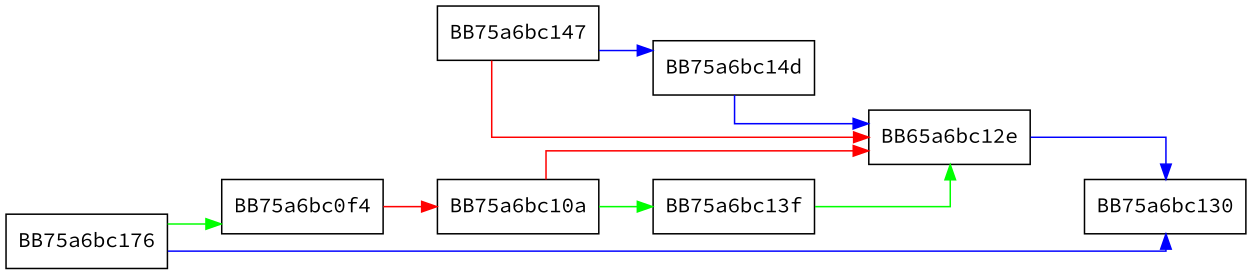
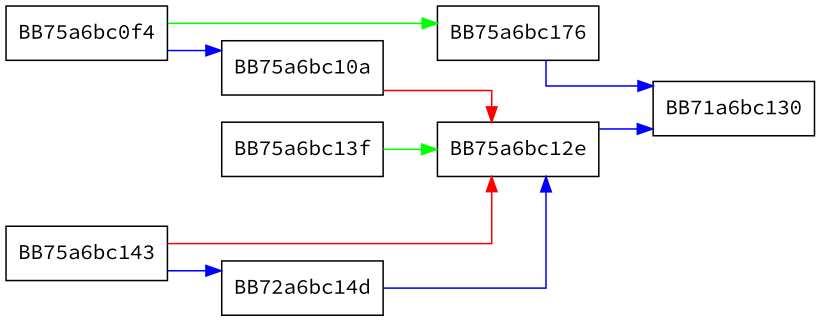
(518, 33) -> (87, 253)
(734, 68) -> (302, 288)
(949, 137) -> (518, 149)
(402, 207) -> (187, 51)
(618, 207) -> none
(1165, 207) -> (734, 109)
(187, 224) -> (295, 23)
